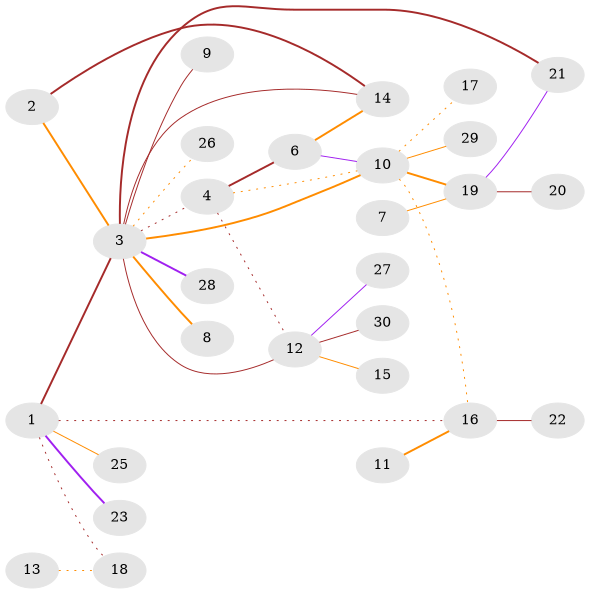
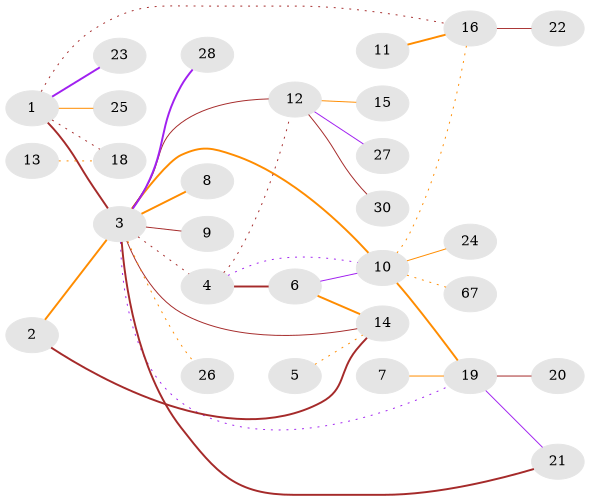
(470, 87) -> (470, 294)
(470, 139) -> (470, 242)
(295, 183) -> (291, 257)
none -> (295, 376)
none -> (239, 426)
